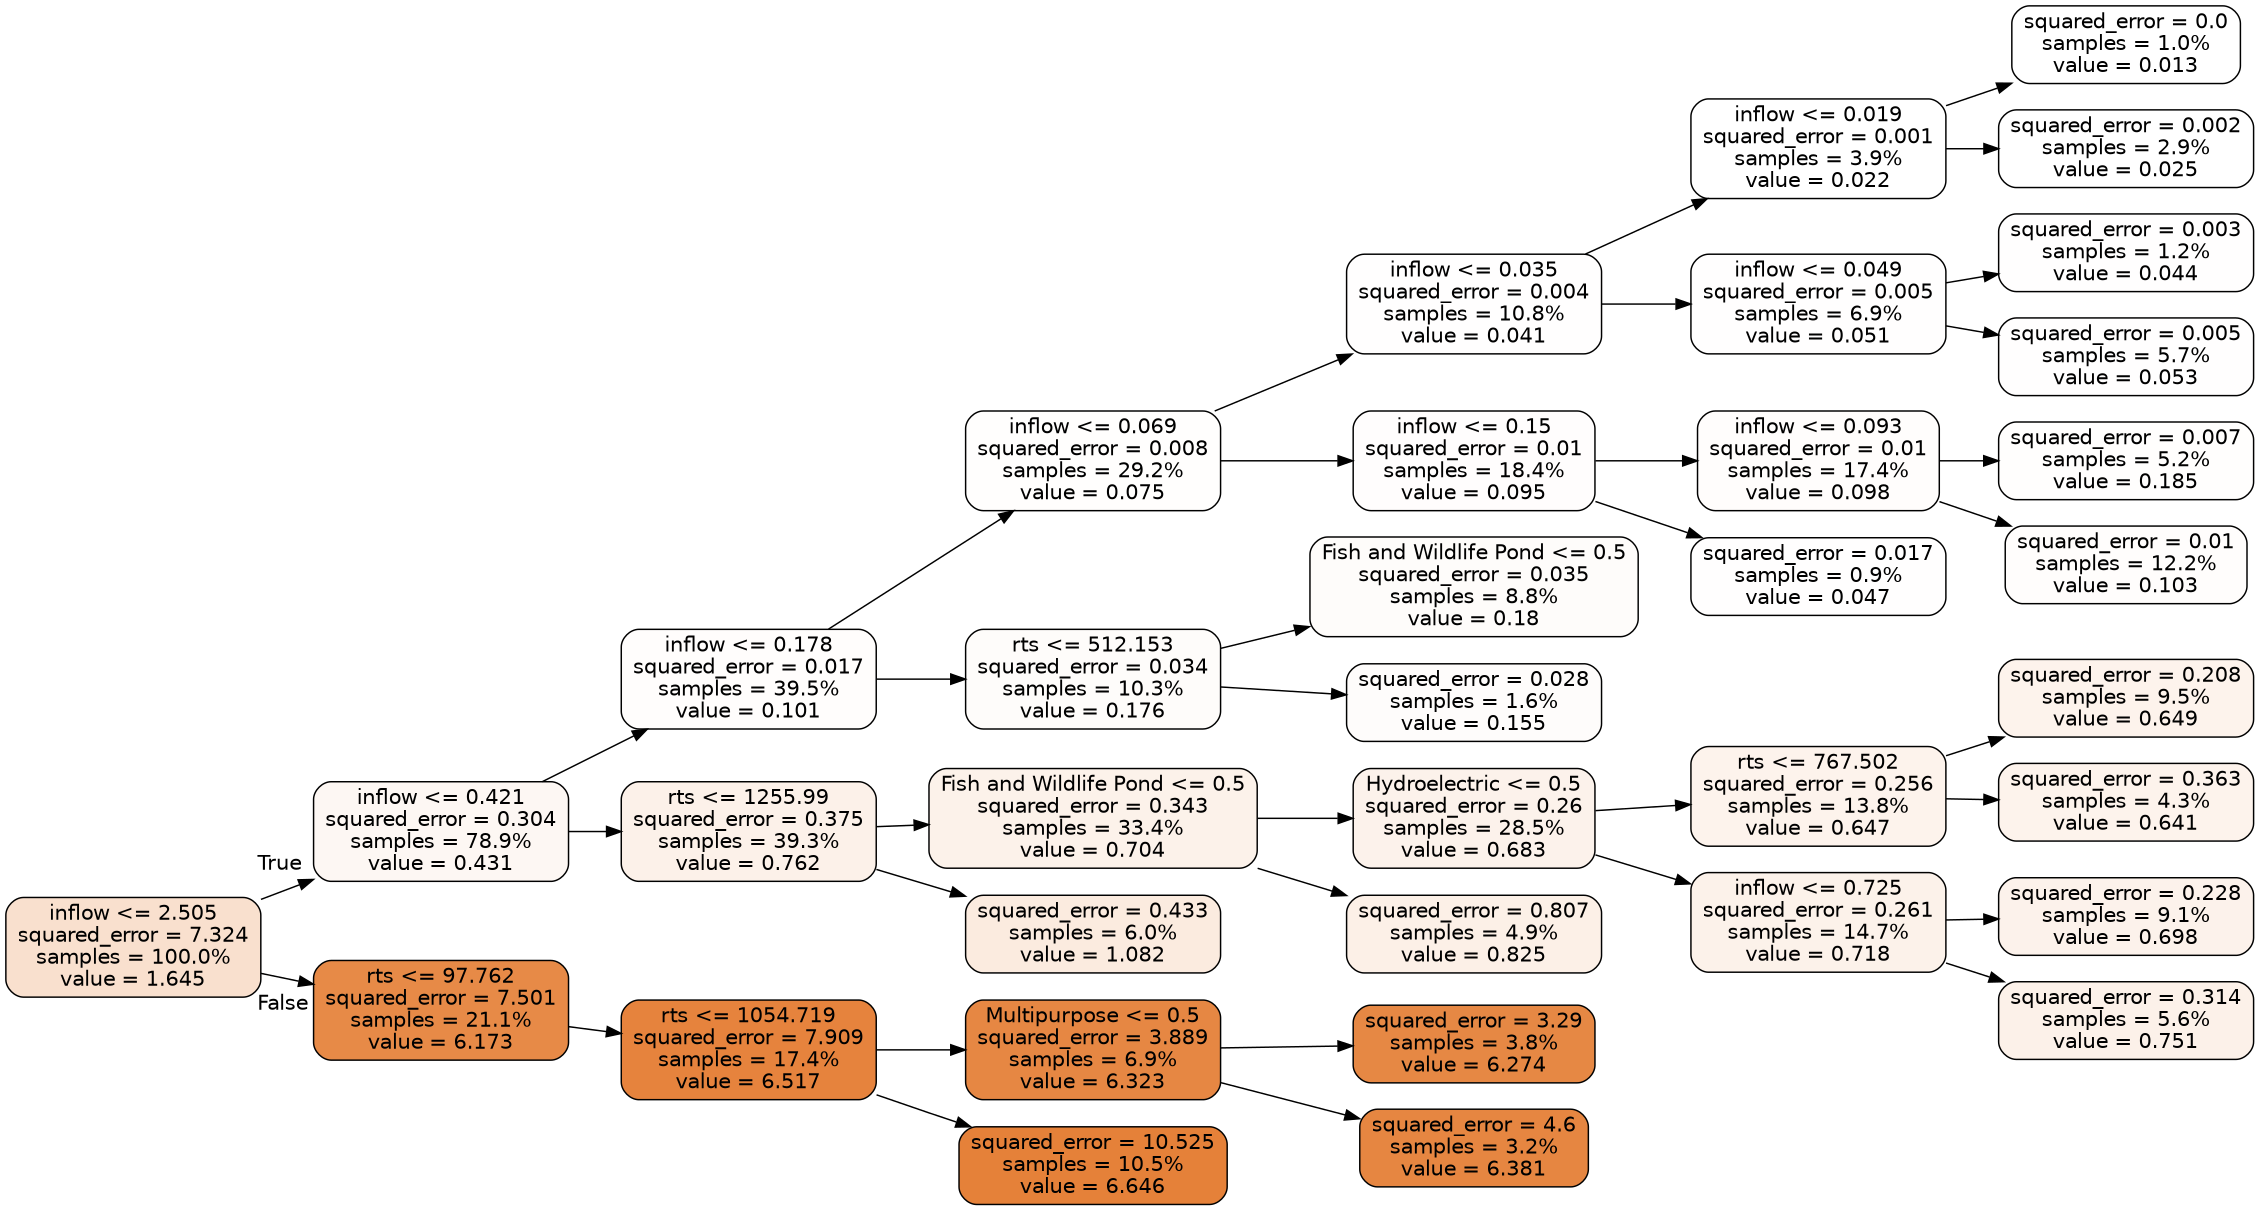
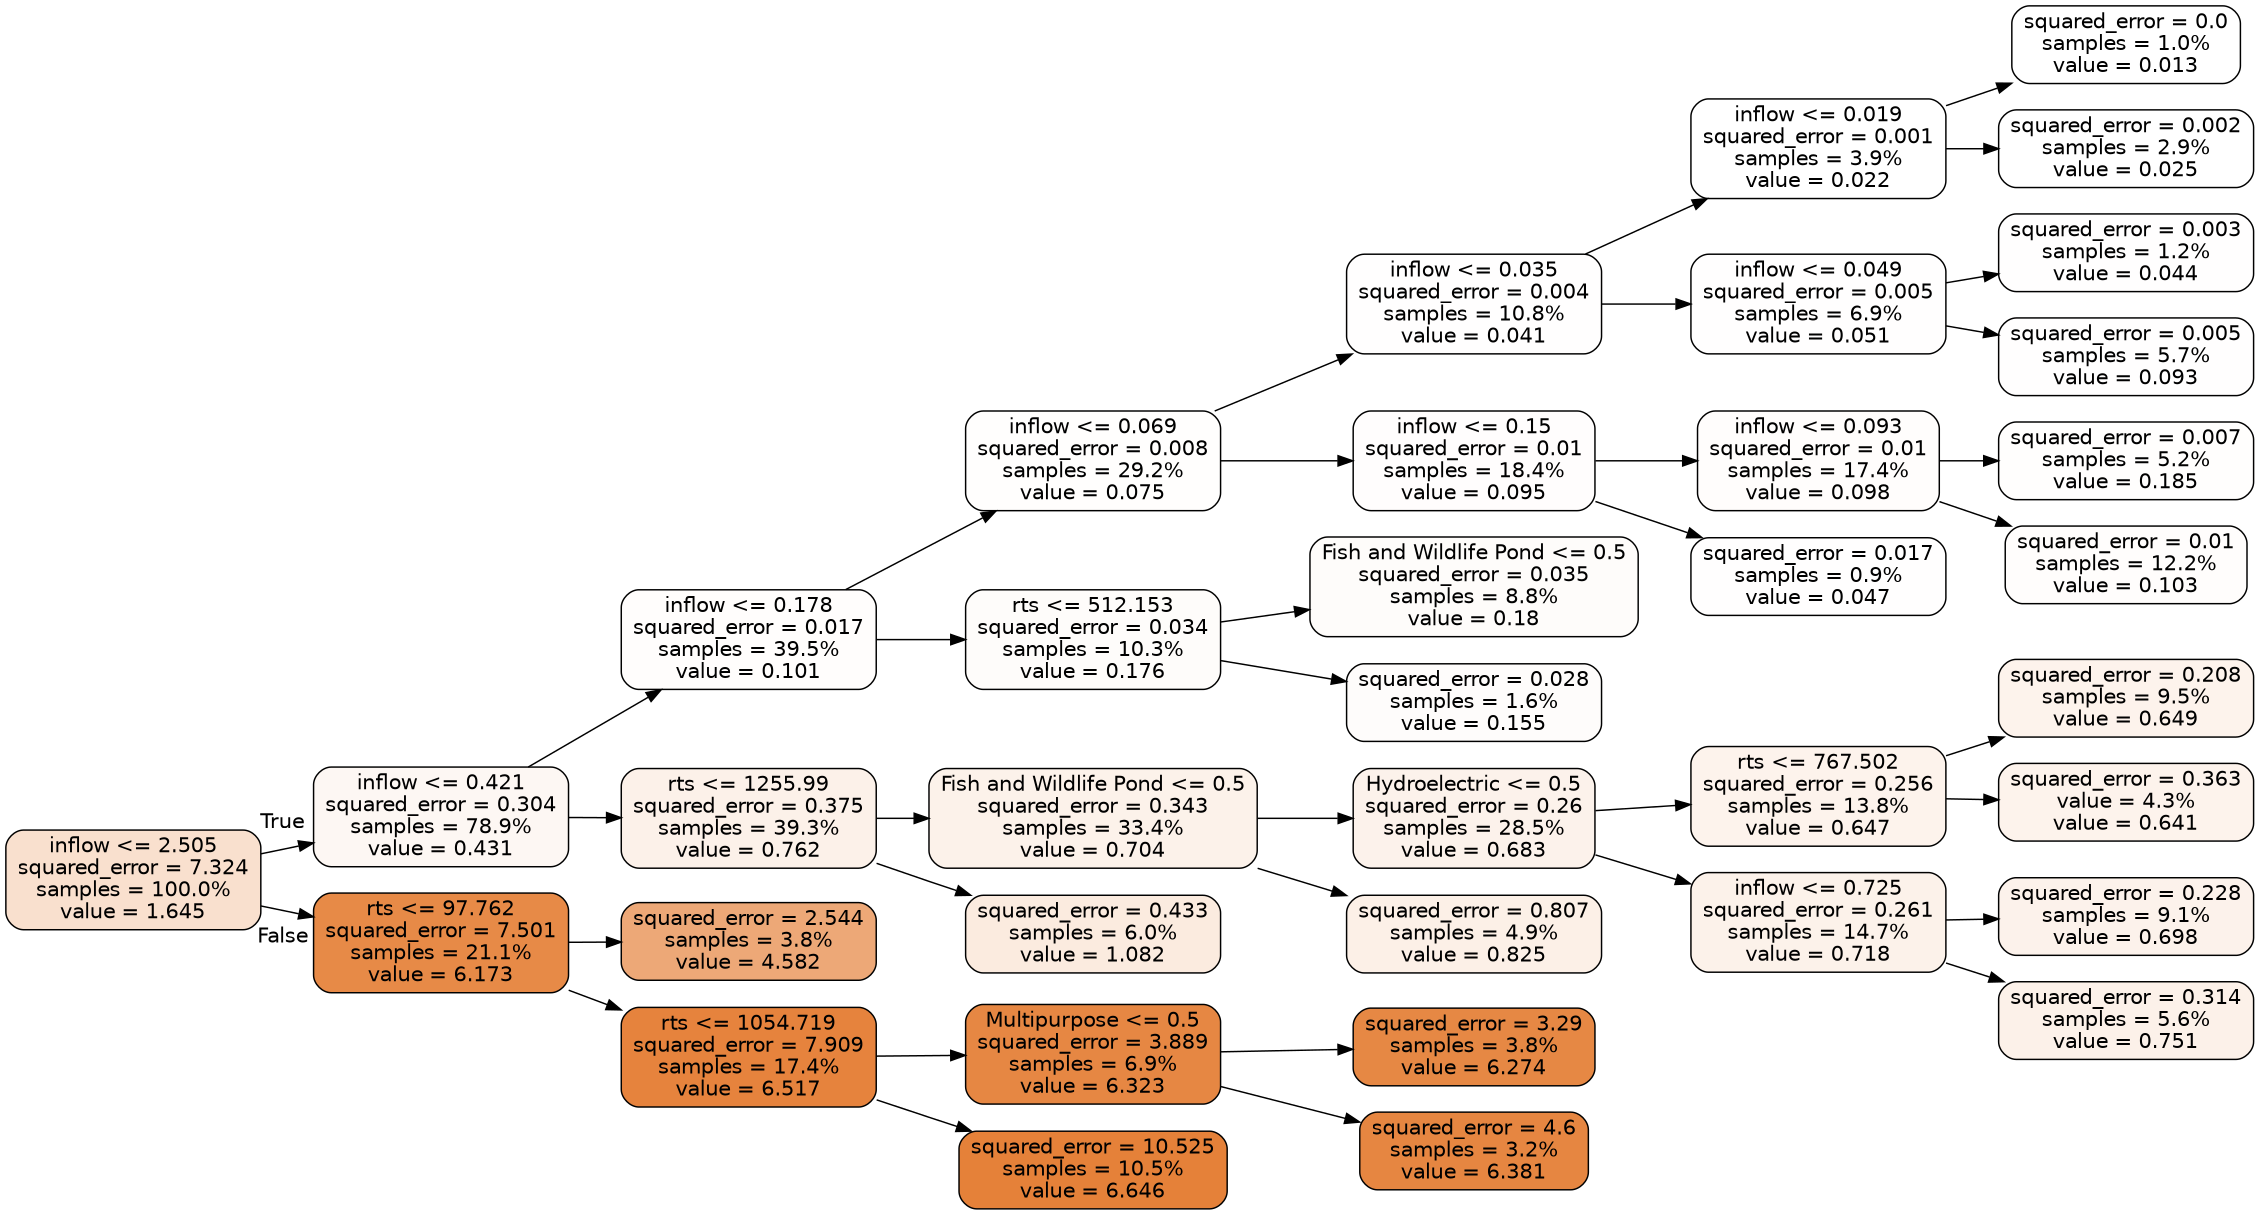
(2126, 357) -> (2126, 357)
(2126, 802) -> (2126, 802)
none -> (749, 941)
